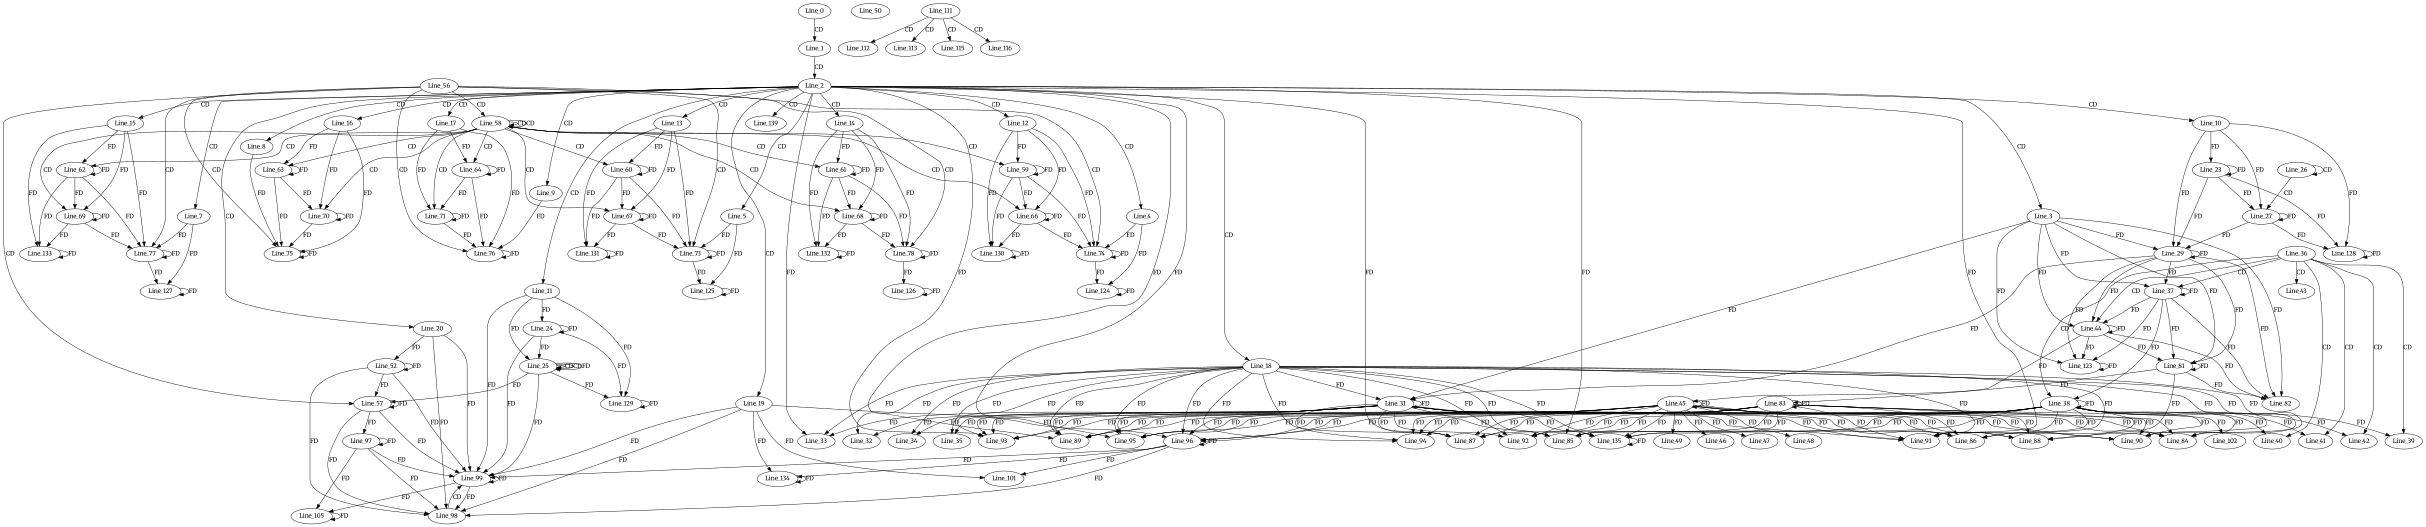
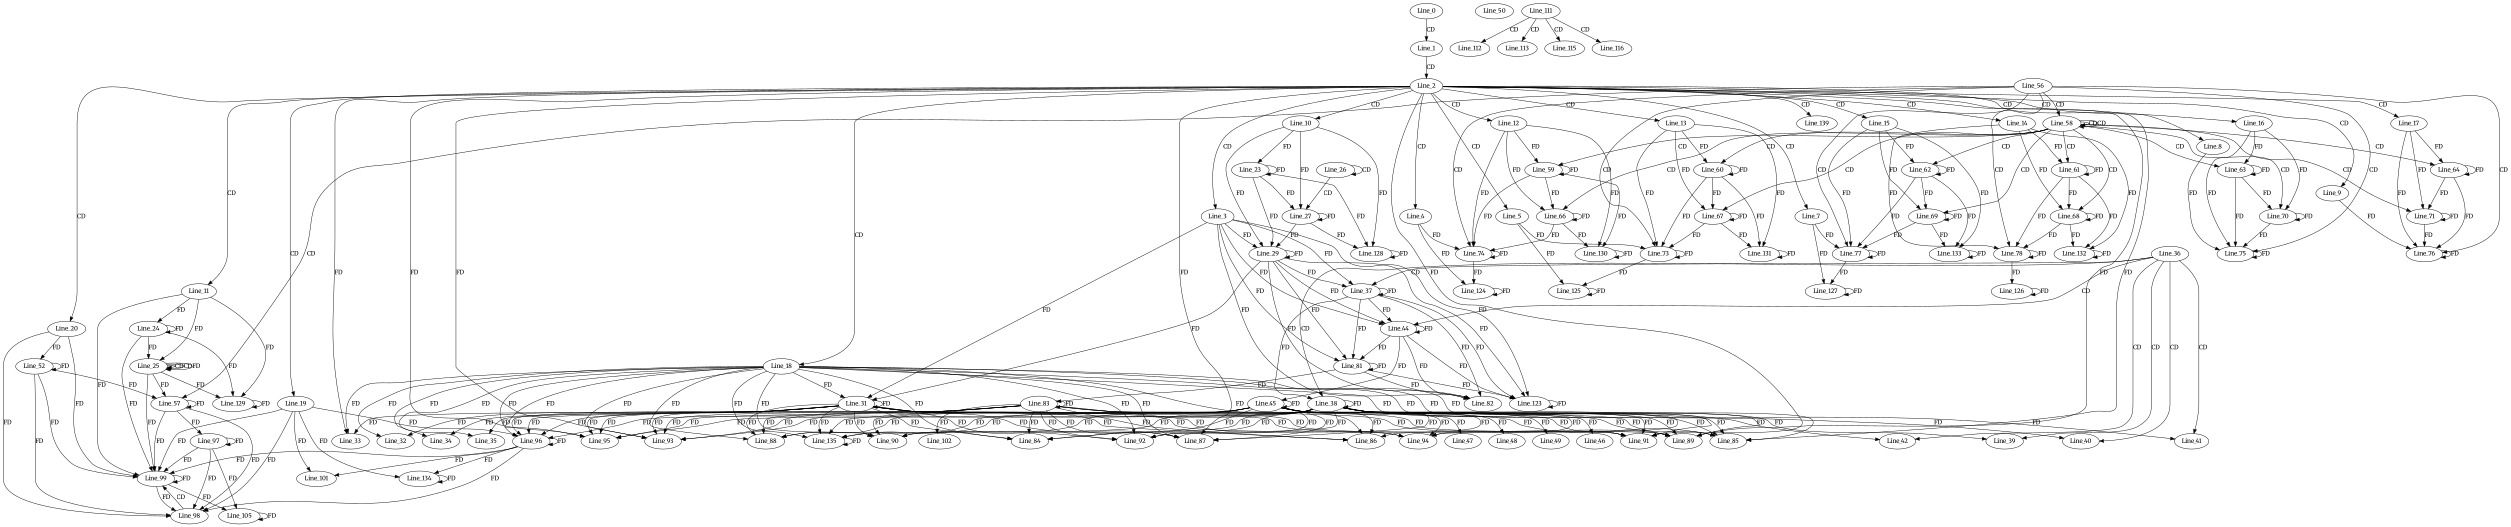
(2297, 291) -> none
(2075, 433) -> (1439, 384)
